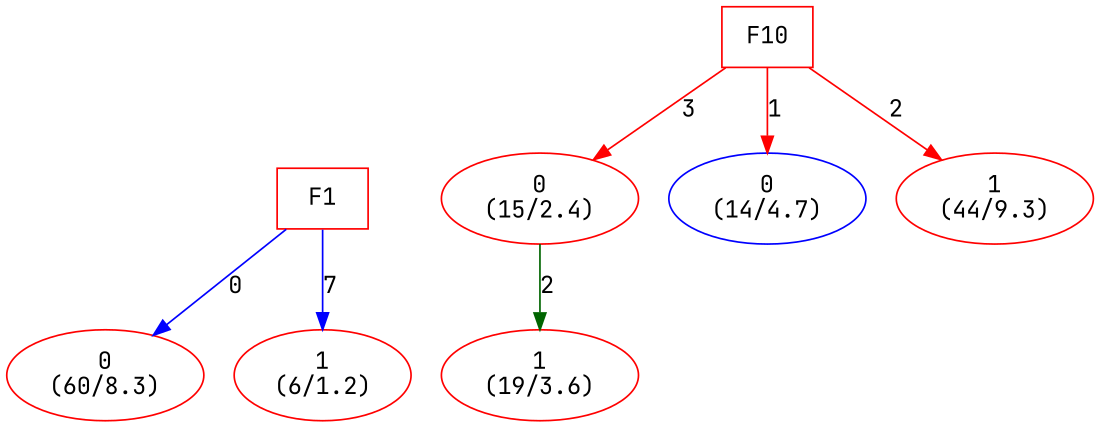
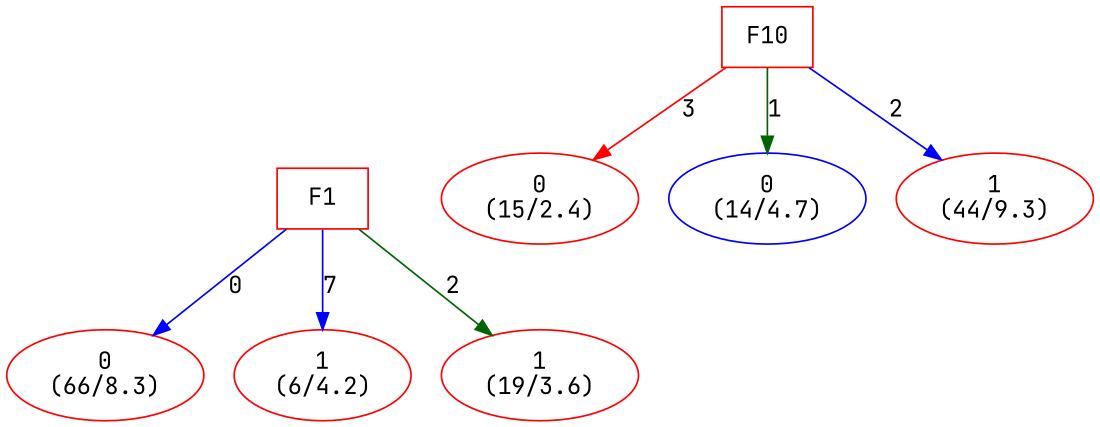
(767, 102) -> (767, 102)
(868, 109) -> (868, 109)
(540, 278) -> (419, 277)
(105, 375) -> (105, 375)
(323, 375) -> (323, 375)
